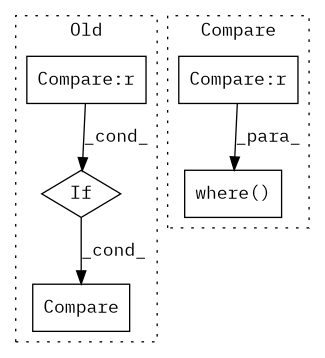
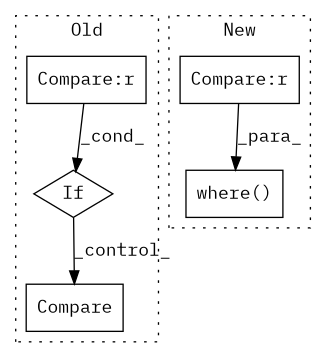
(238, 31) -> (240, 31)
(114, 251) -> (122, 251)
